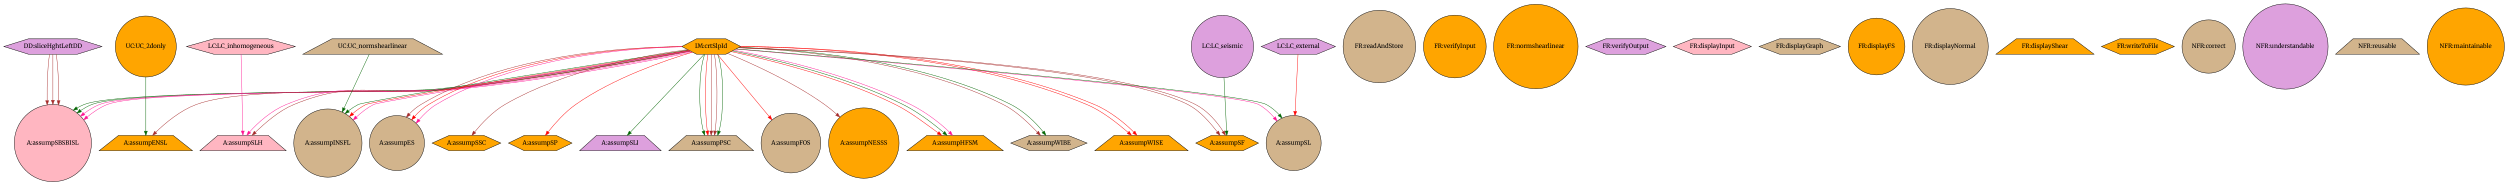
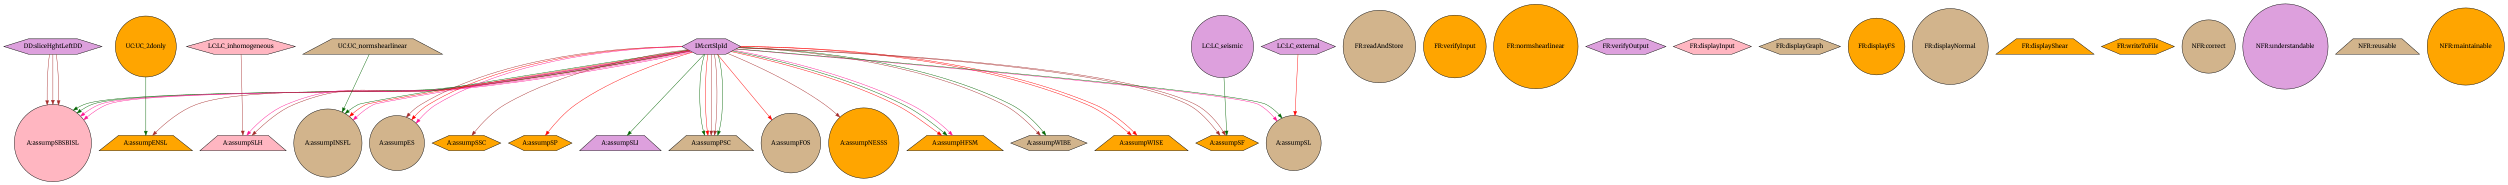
(711, 47) -> (711, 47)
(242, 89) -> (242, 89)
